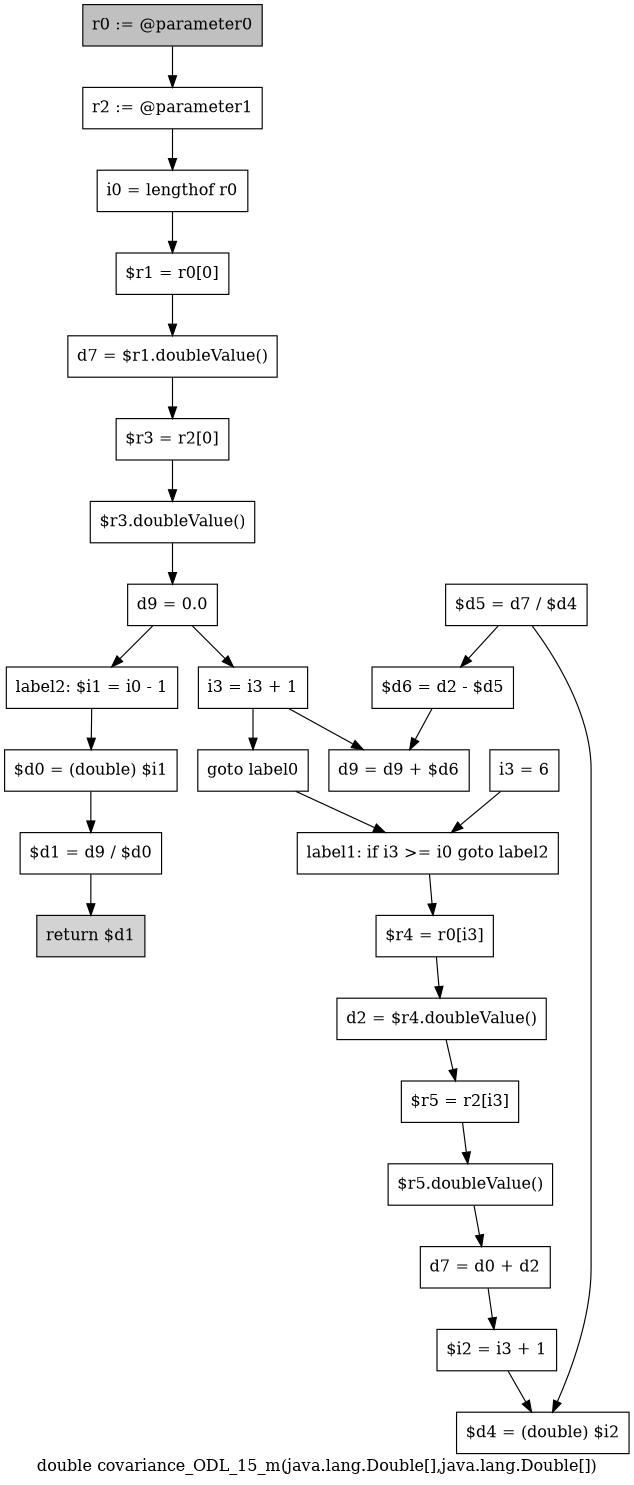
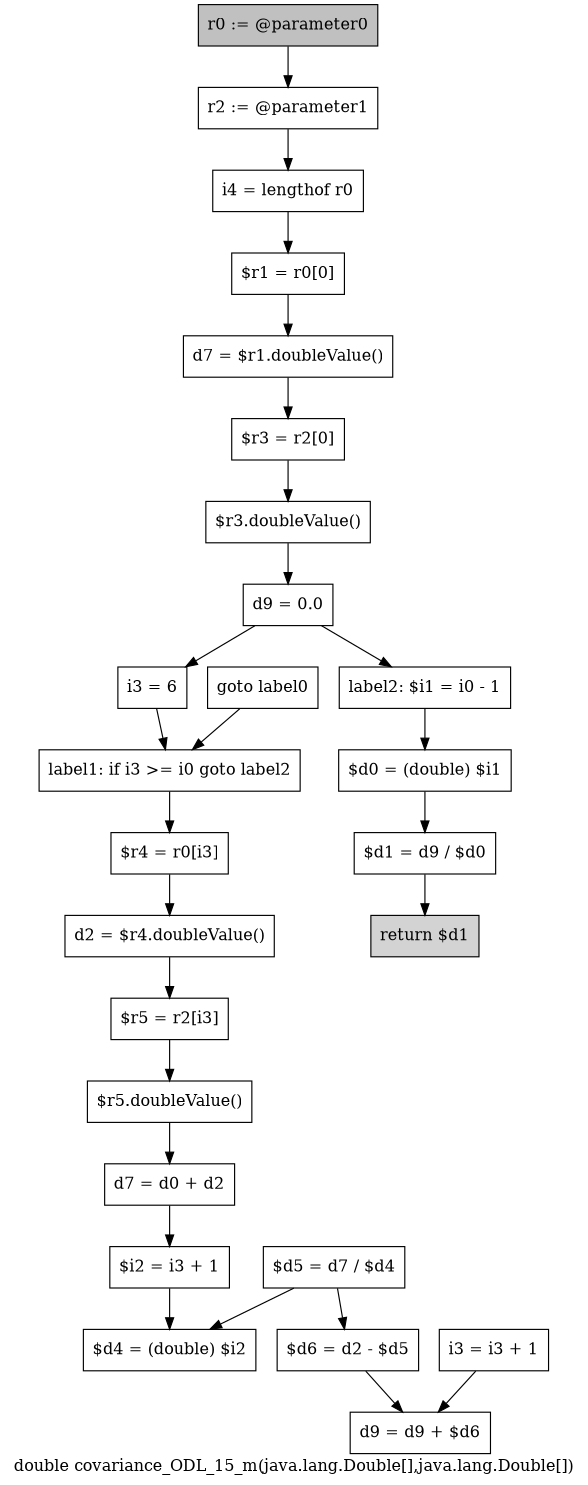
(172, 191) -> (288, 191)
(209, 642) -> (225, 643)
(253, 723) -> none
